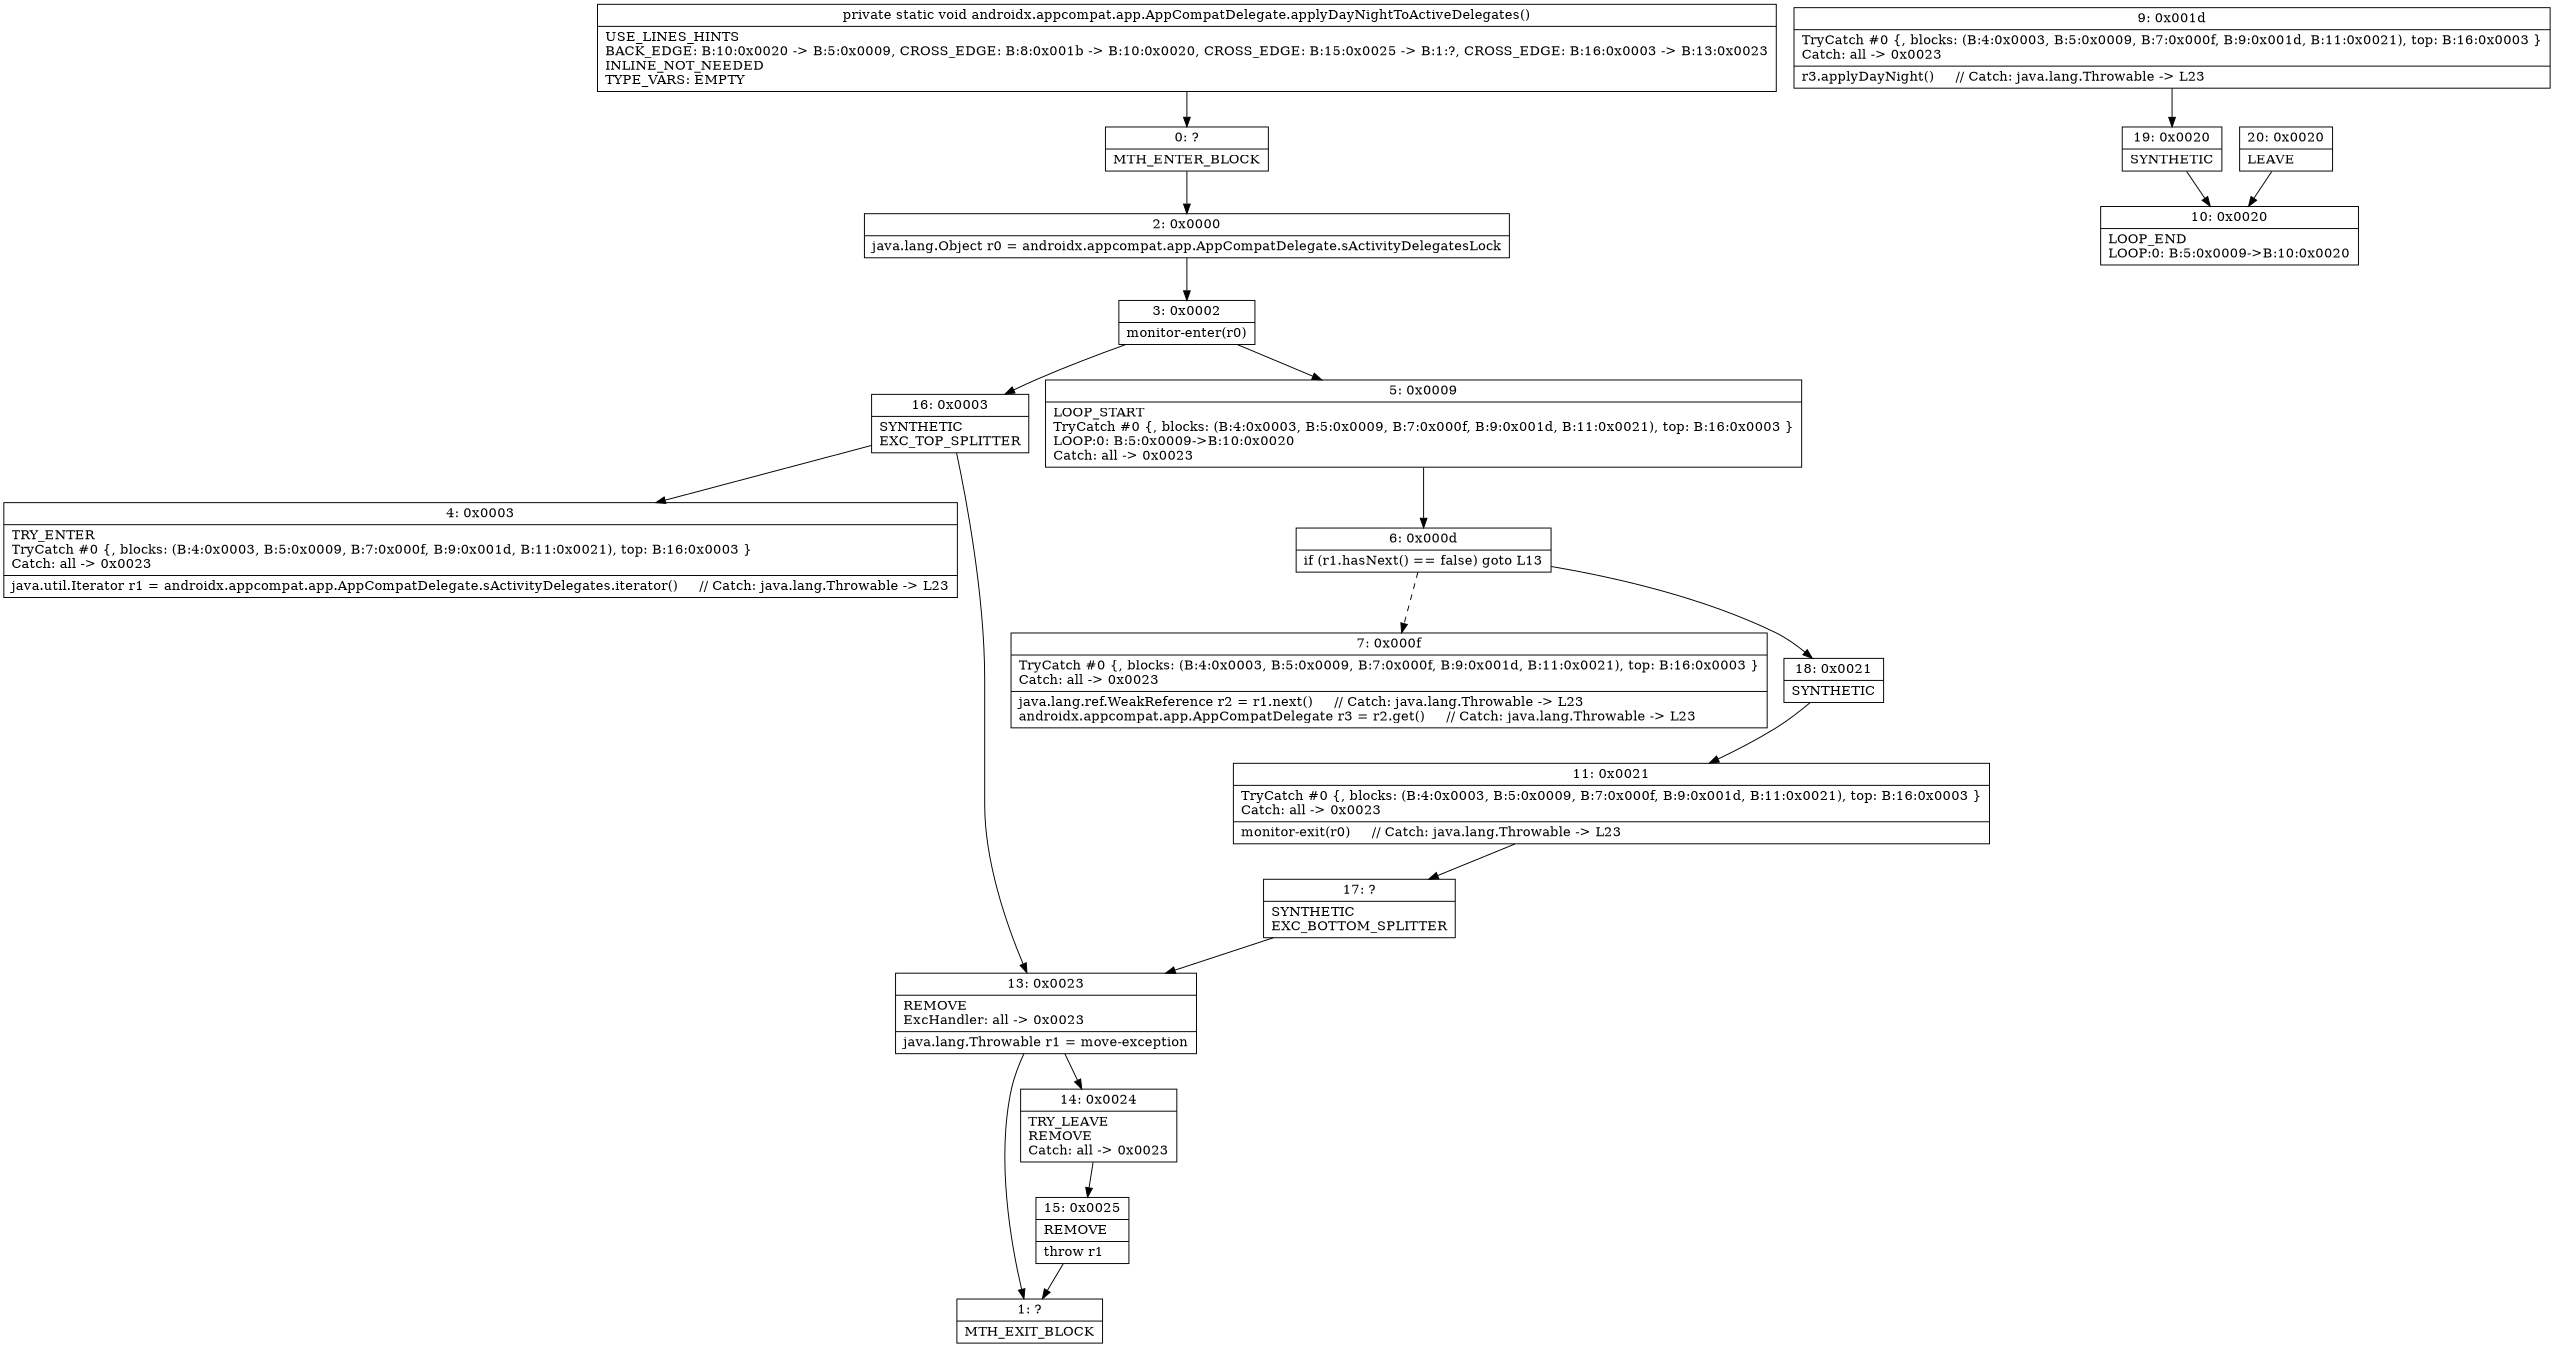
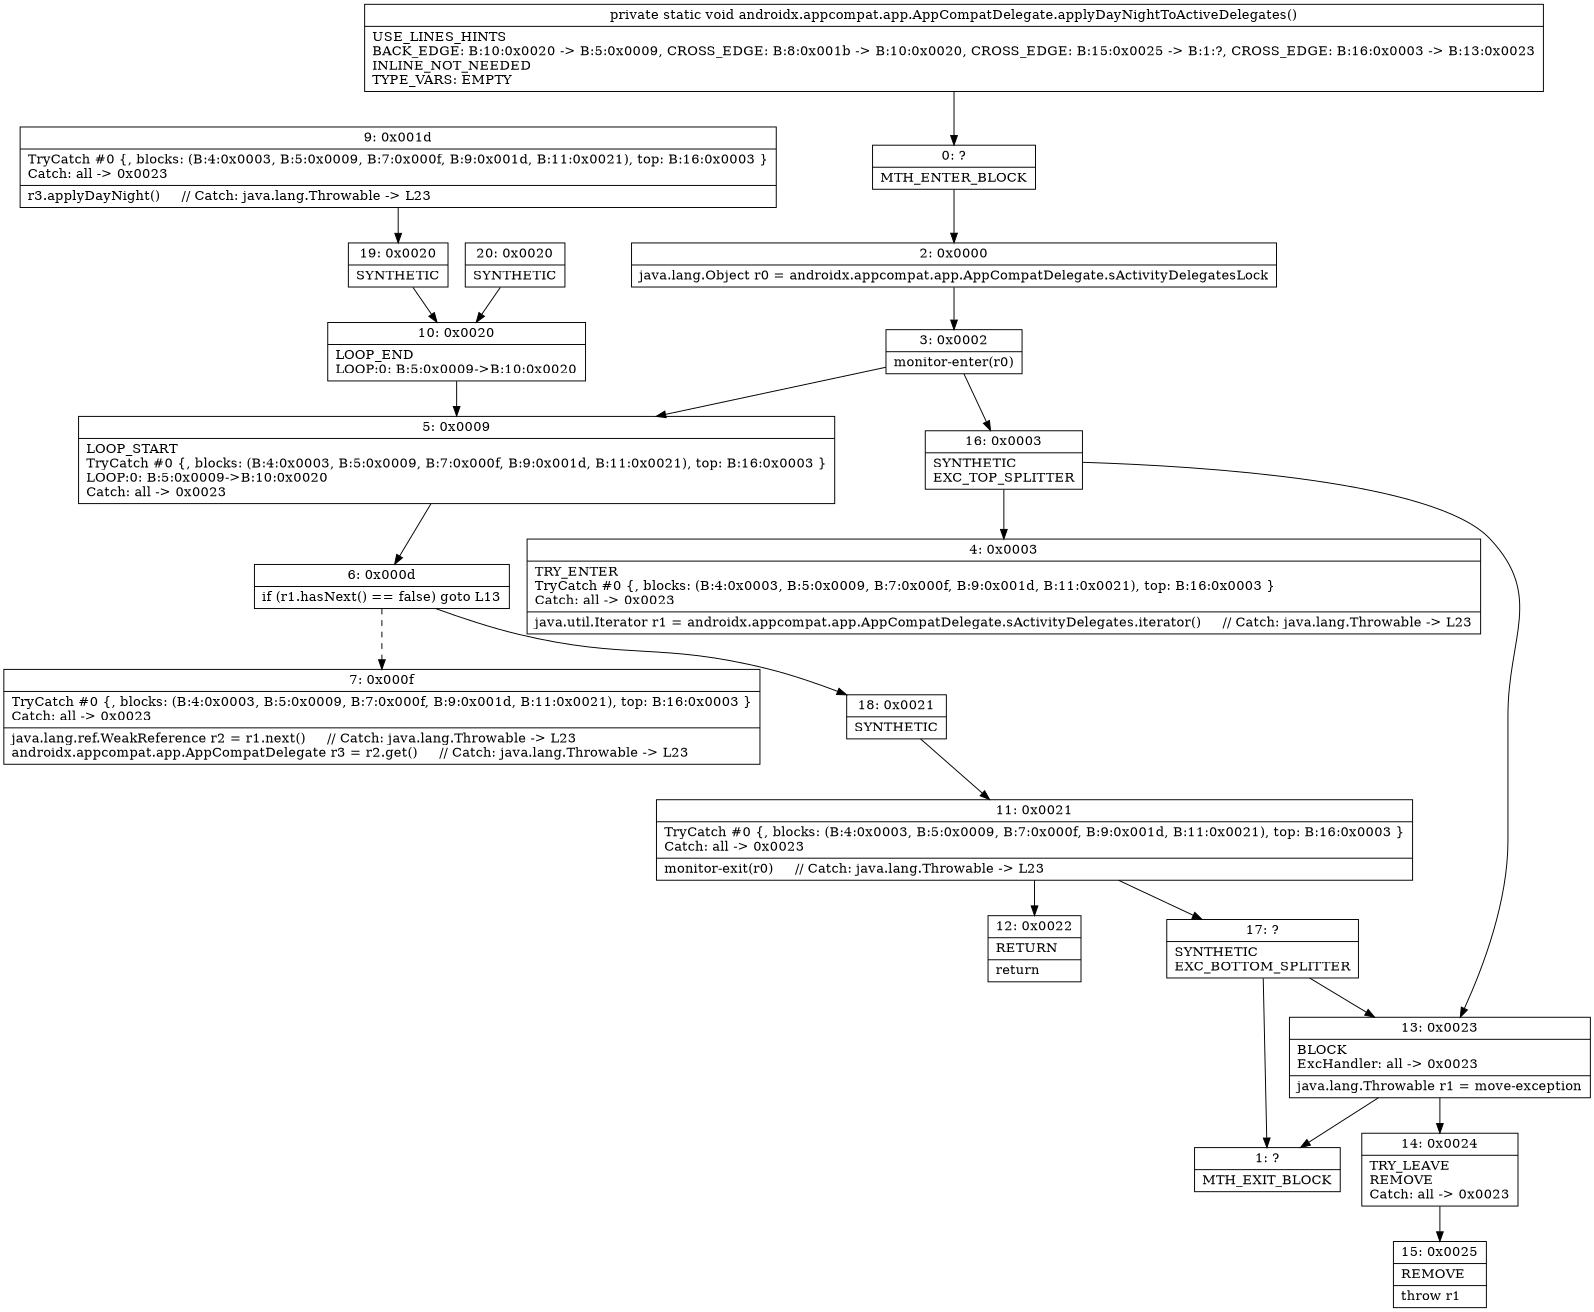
(2271, 160) -> (515, 276)
none -> (457, 394)
none -> (1035, 949)
(935, 1006) -> (1322, 1050)
(1055, 1277) -> (1265, 1058)
